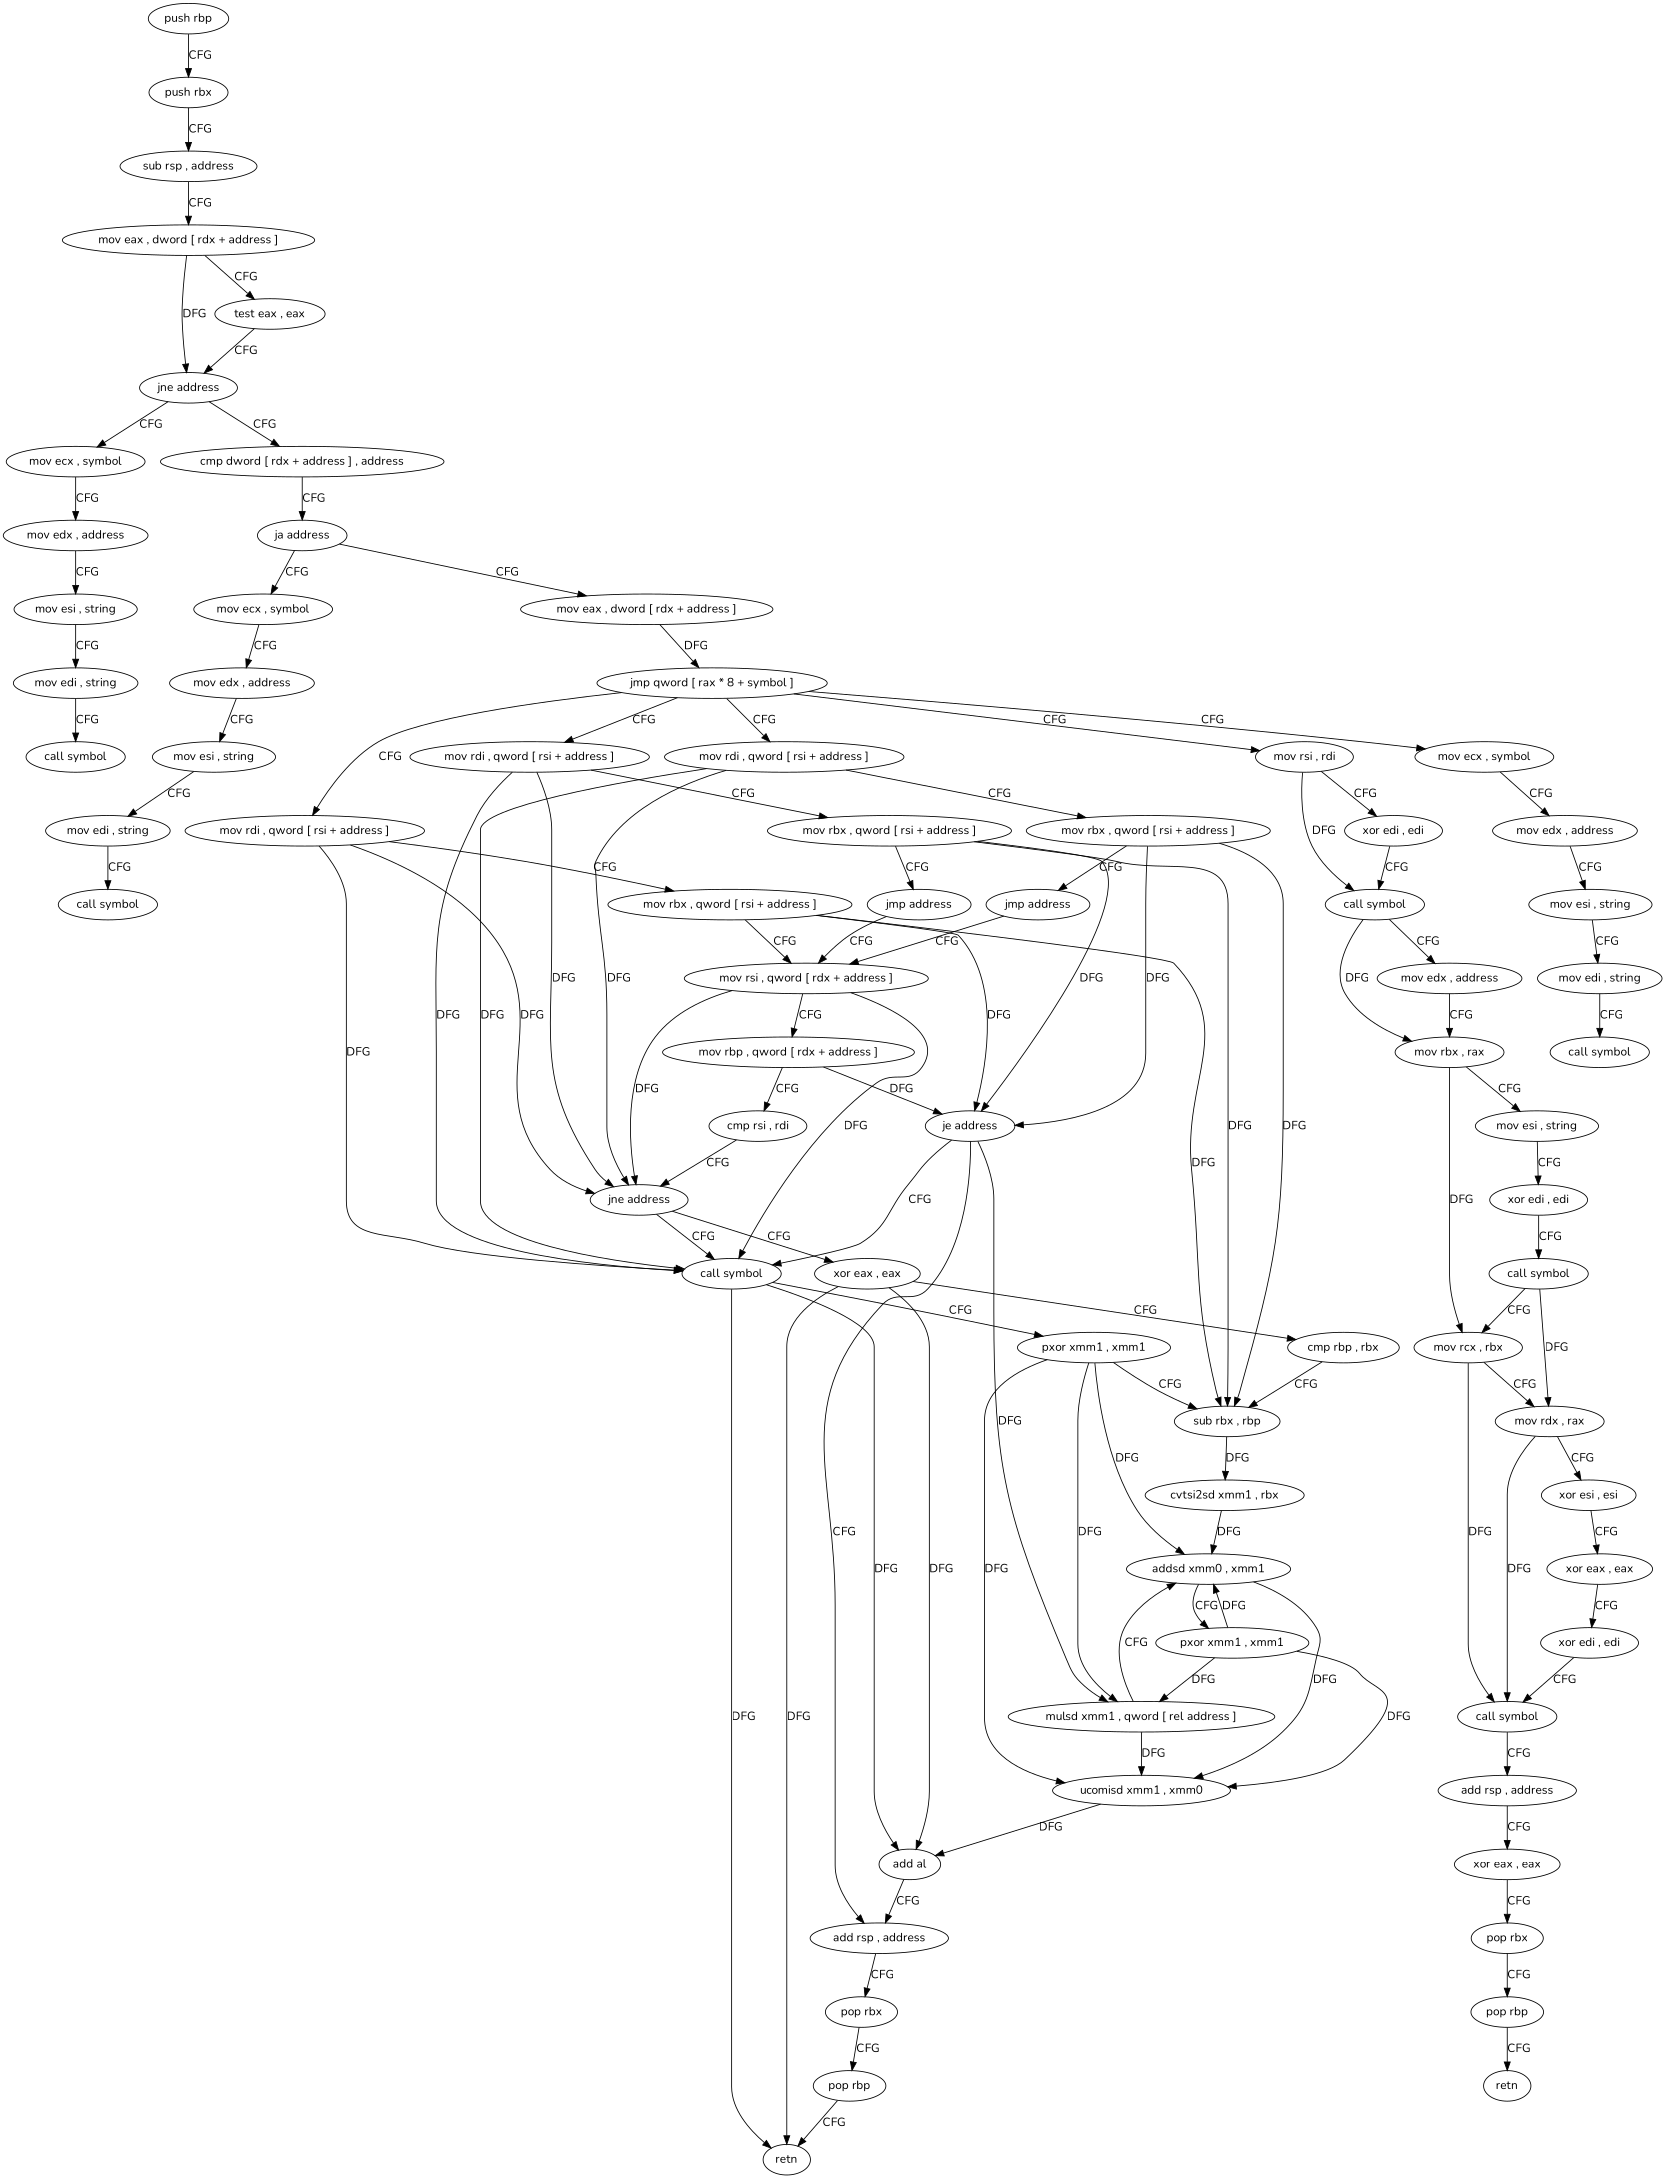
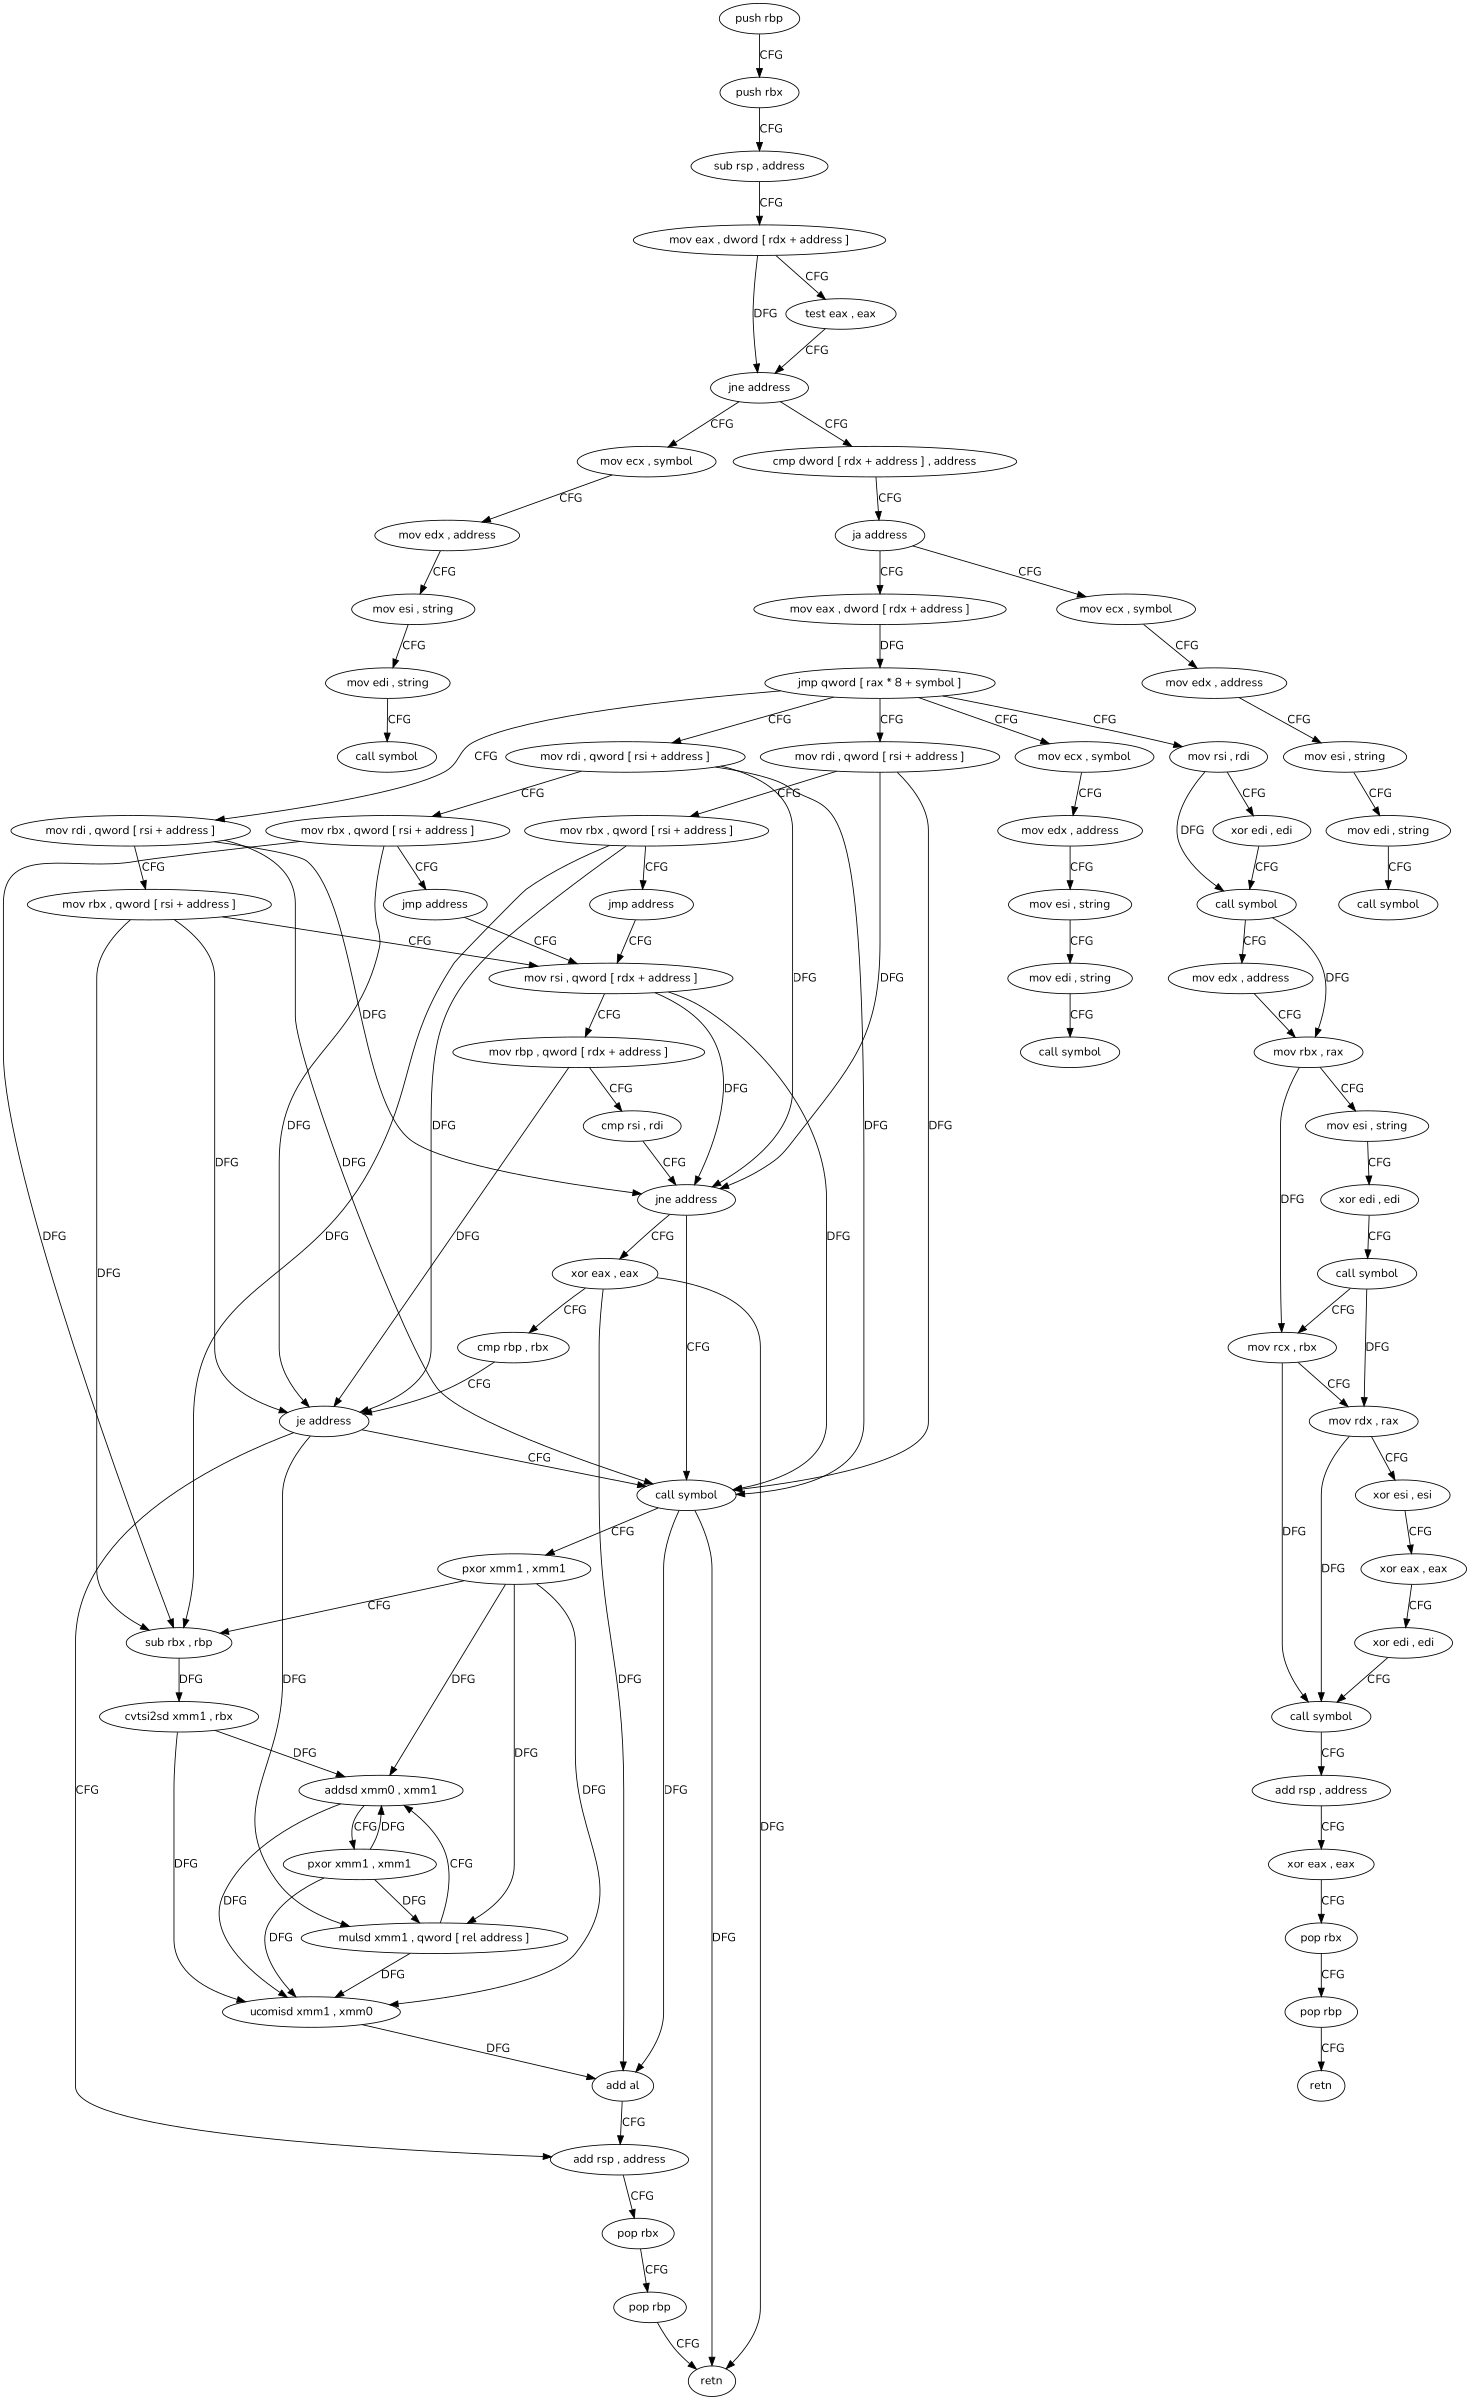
(1289, 1382) -> (433, 1395)
none -> (174, 1883)
